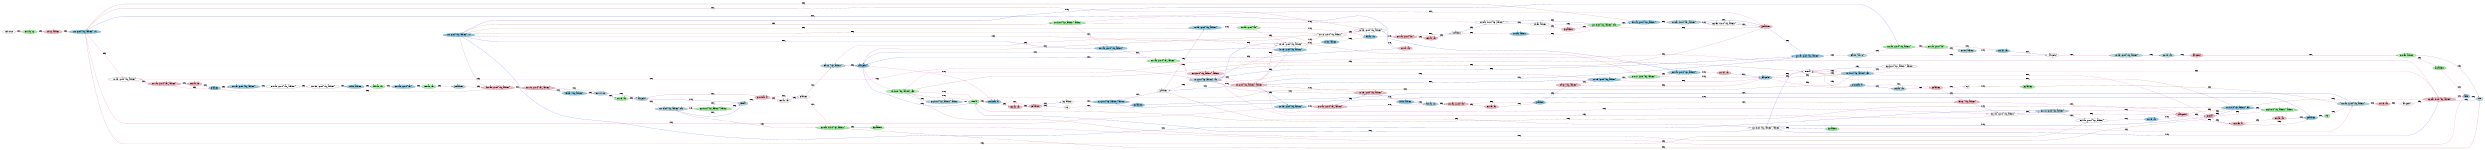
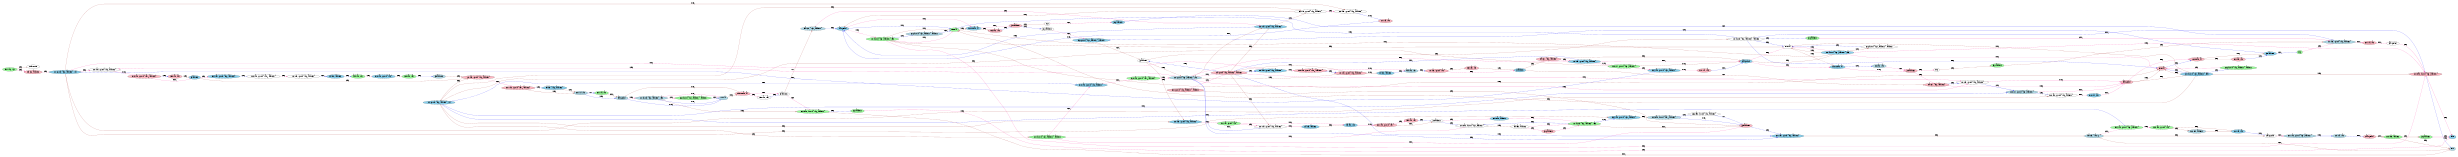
(19, 32) -> (21, 68)
(2473, 98) -> (2273, 143)
